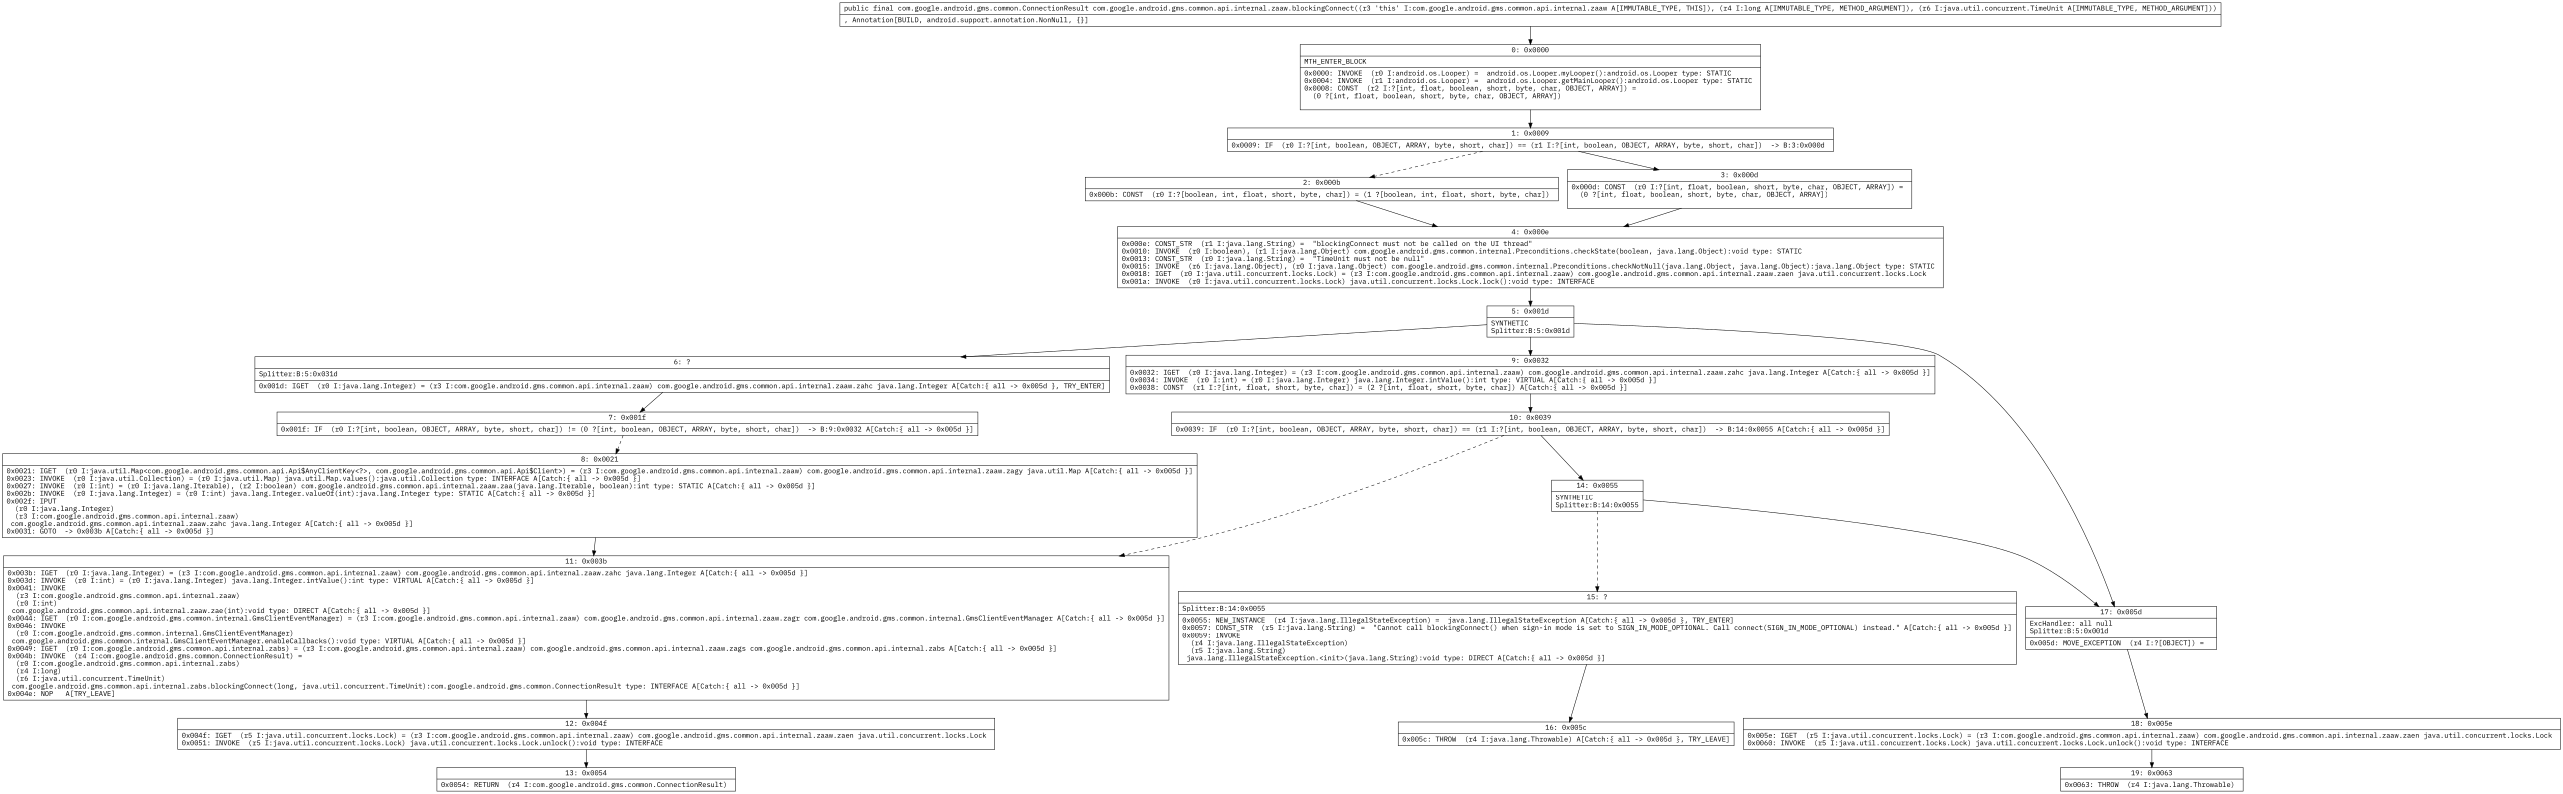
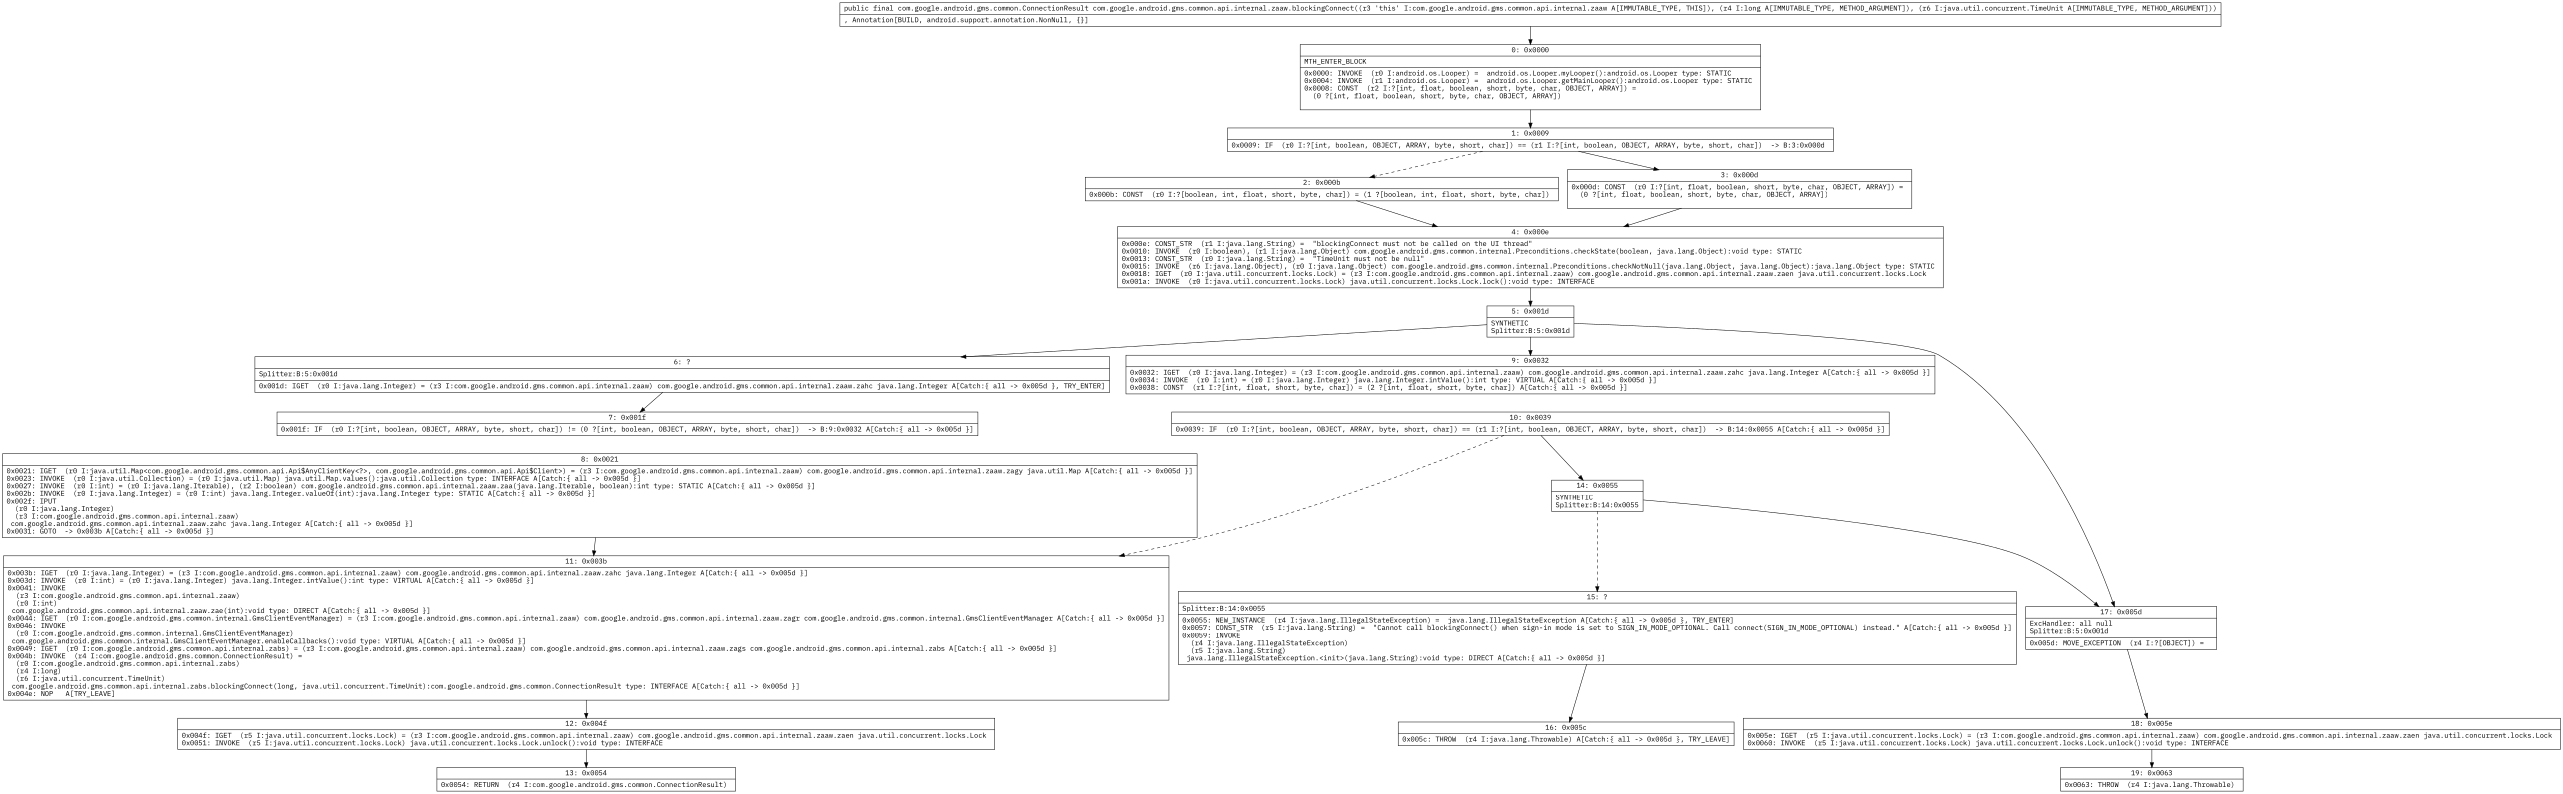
(298, 374) -> (298, 374)
(1530, 400) -> none
(620, 442) -> none
